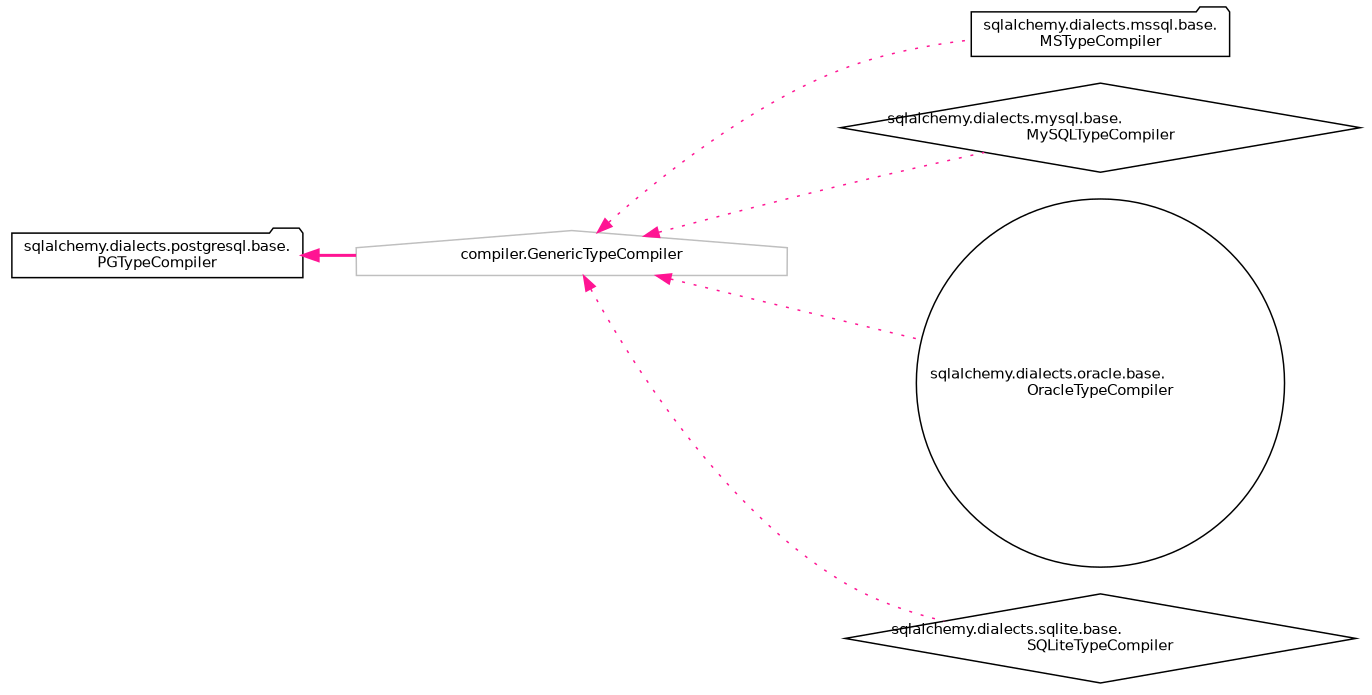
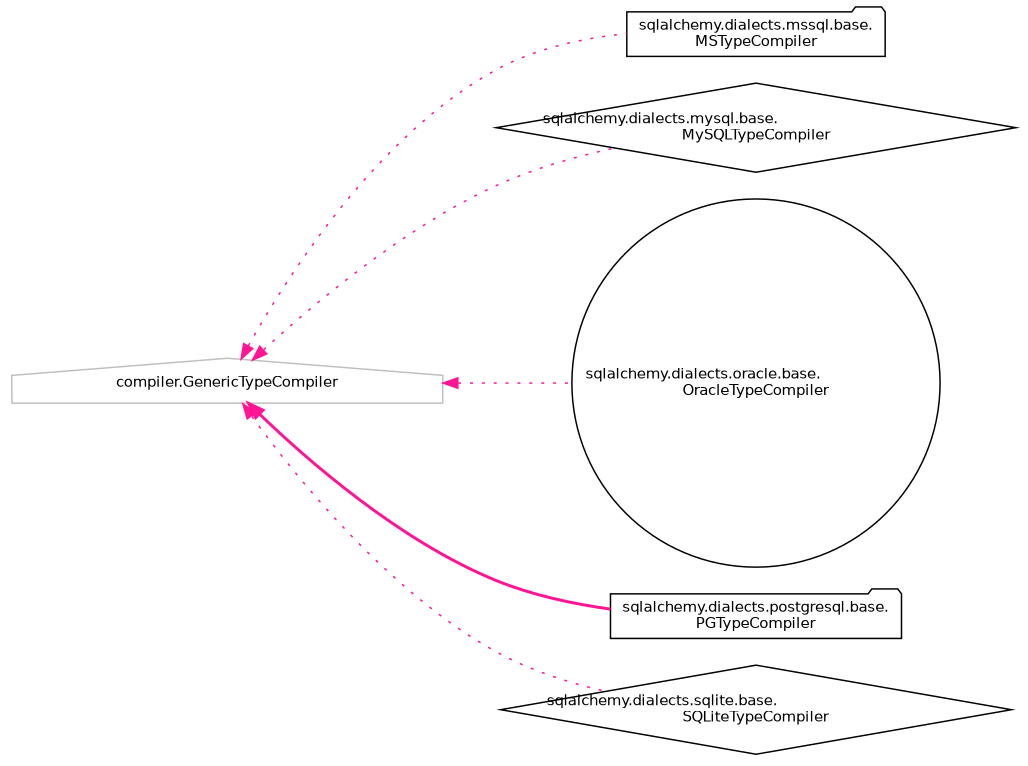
(337, 255) -> (420, 541)
